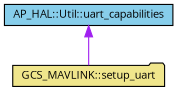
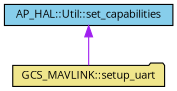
(89, 15) -> (89, 15)
